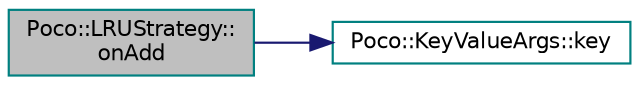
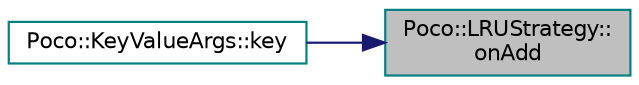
(282, 43) -> (335, 43)
